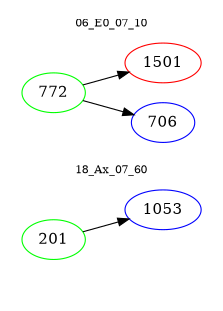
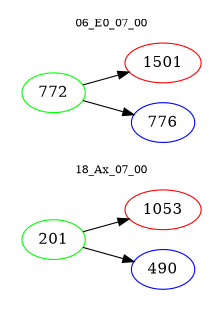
(112, 24) -> (112, 24)
(163, 123) -> (163, 123)
(112, 171) -> (112, 171)
(163, 210) -> (163, 210)
none -> (163, 269)
